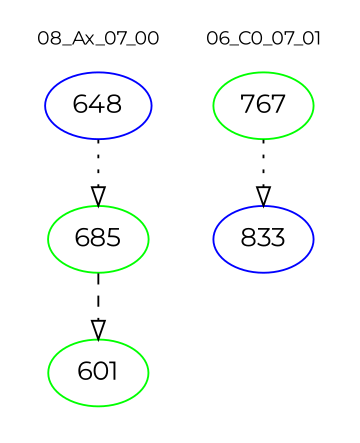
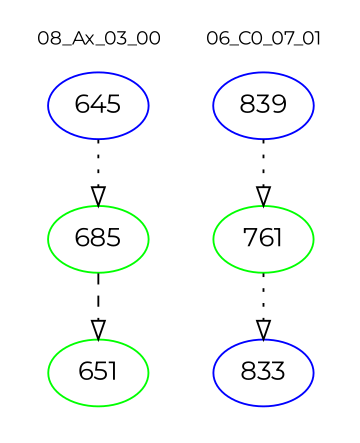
(99, 40) -> (99, 40)
(98, 106) -> (98, 106)
none -> (263, 106)
(263, 106) -> (263, 239)
(98, 373) -> (98, 373)
